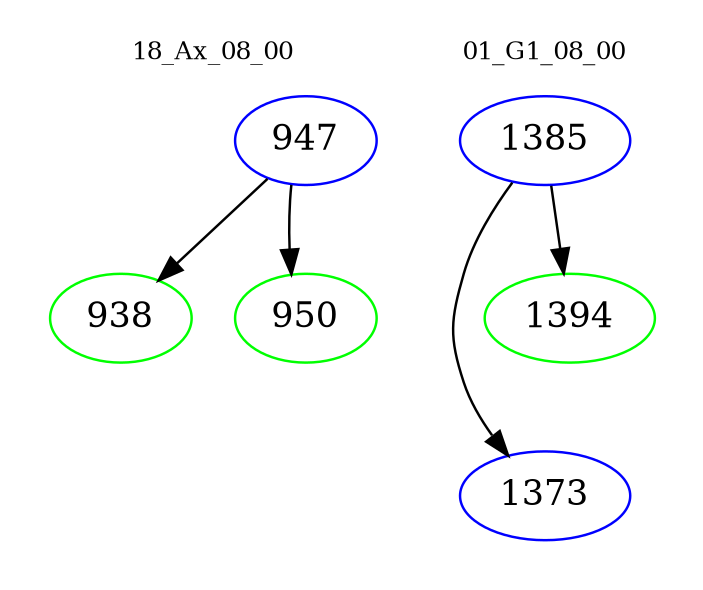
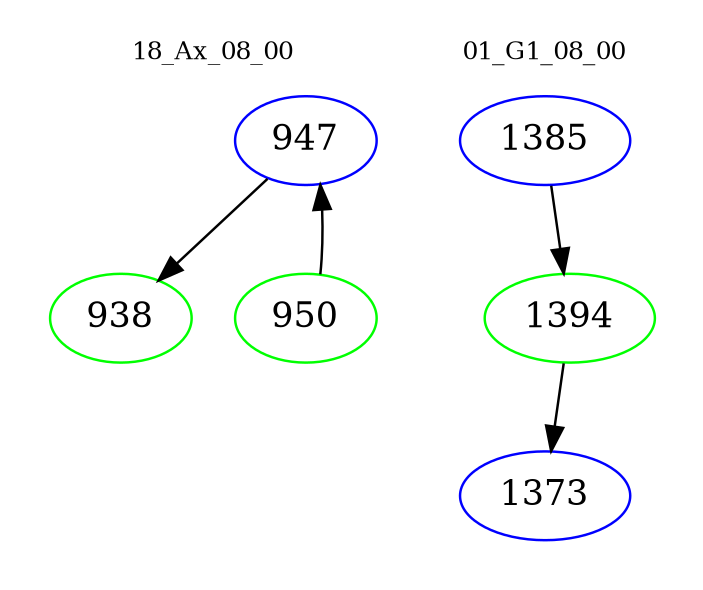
(289, 217) -> (322, 242)
(456, 307) -> (559, 395)
